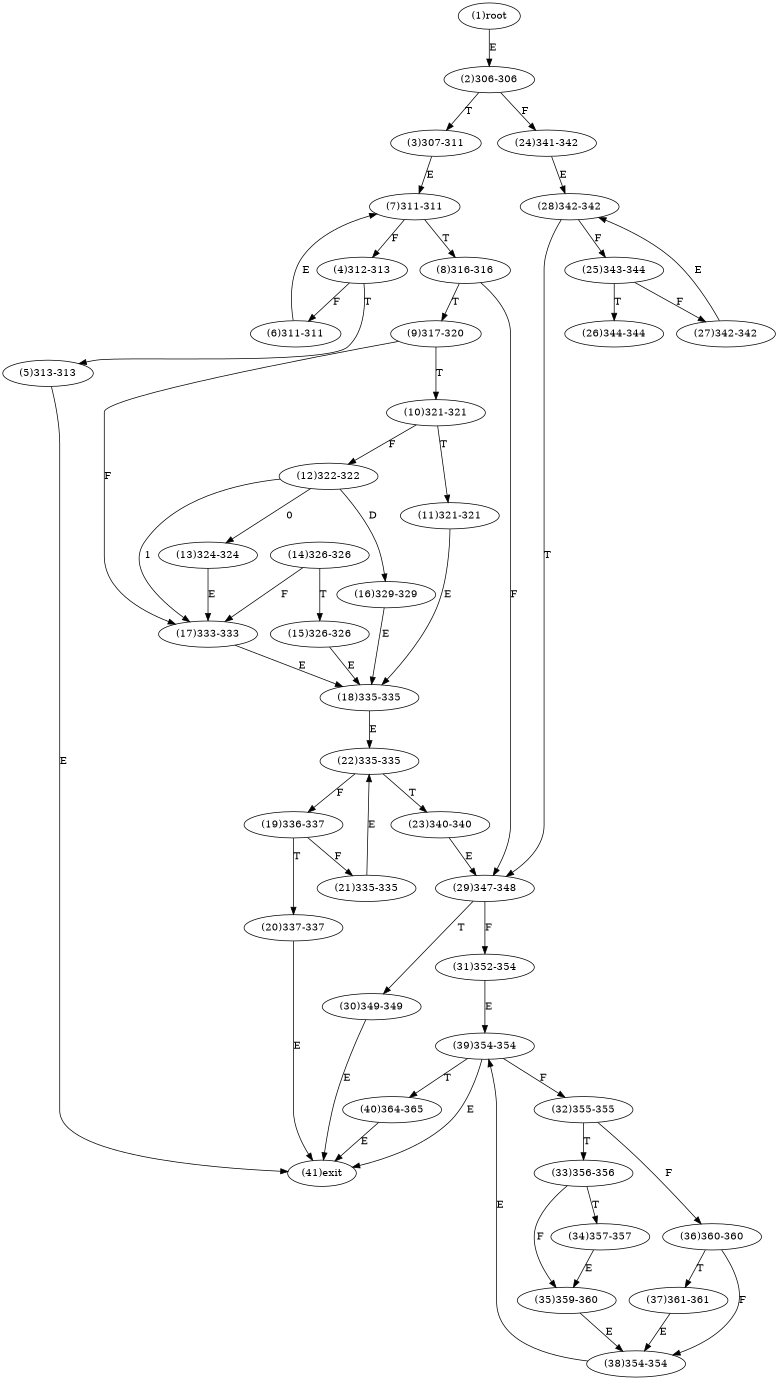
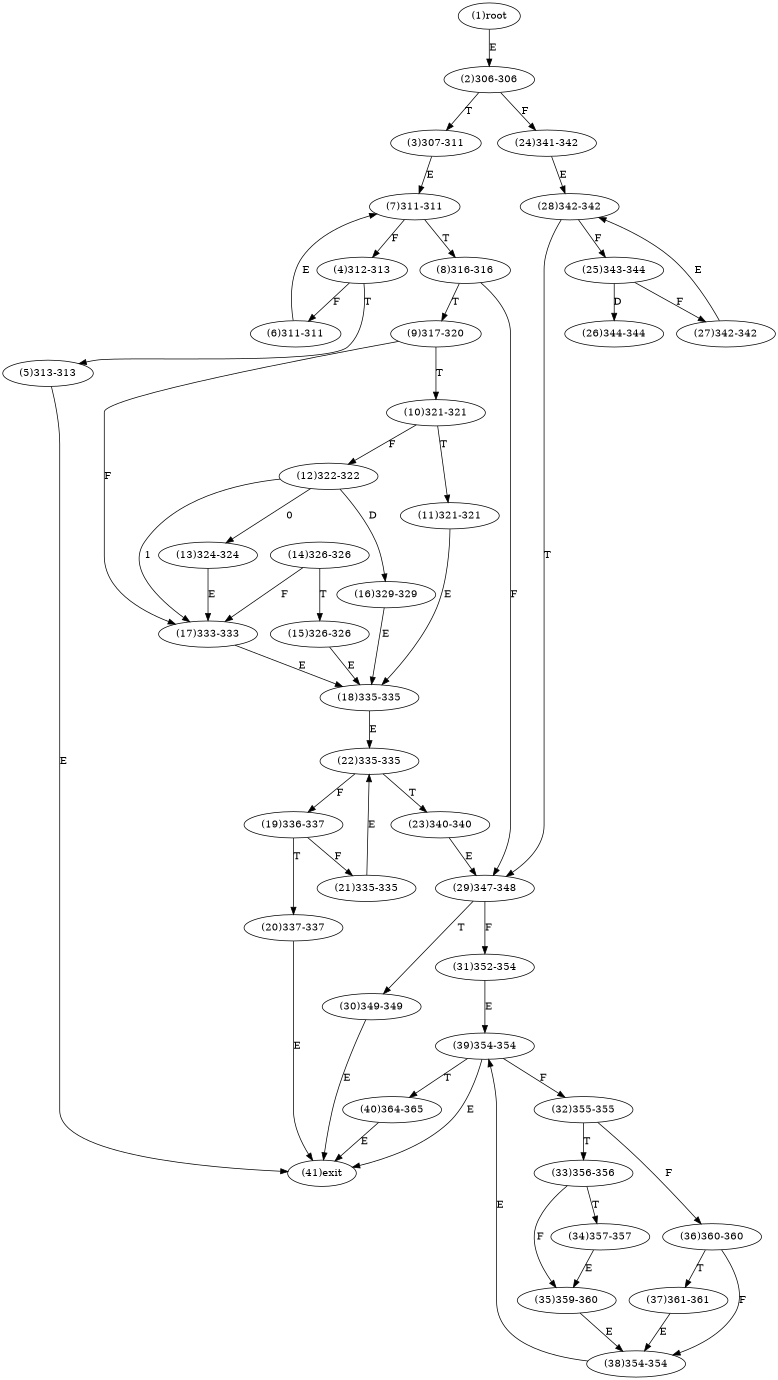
(618, 302) -> (618, 302)
